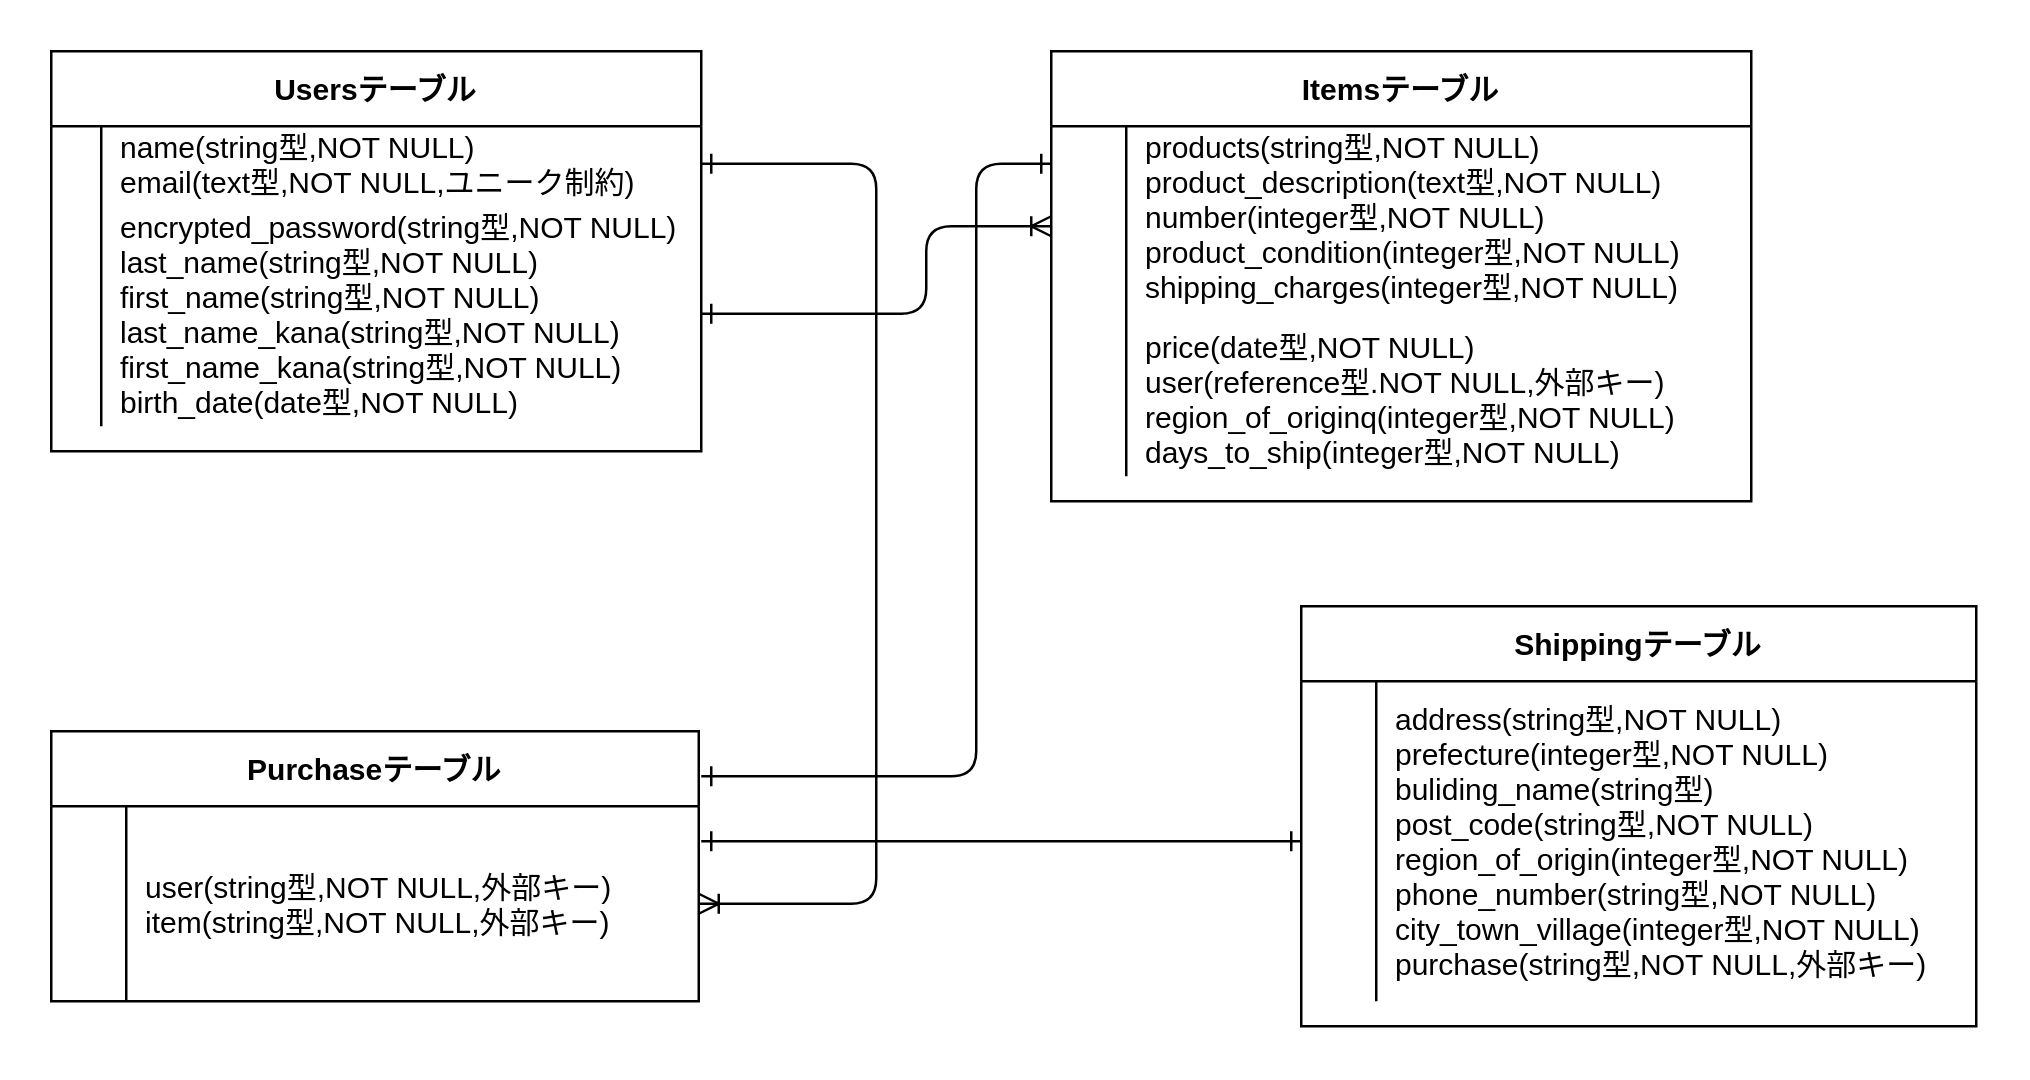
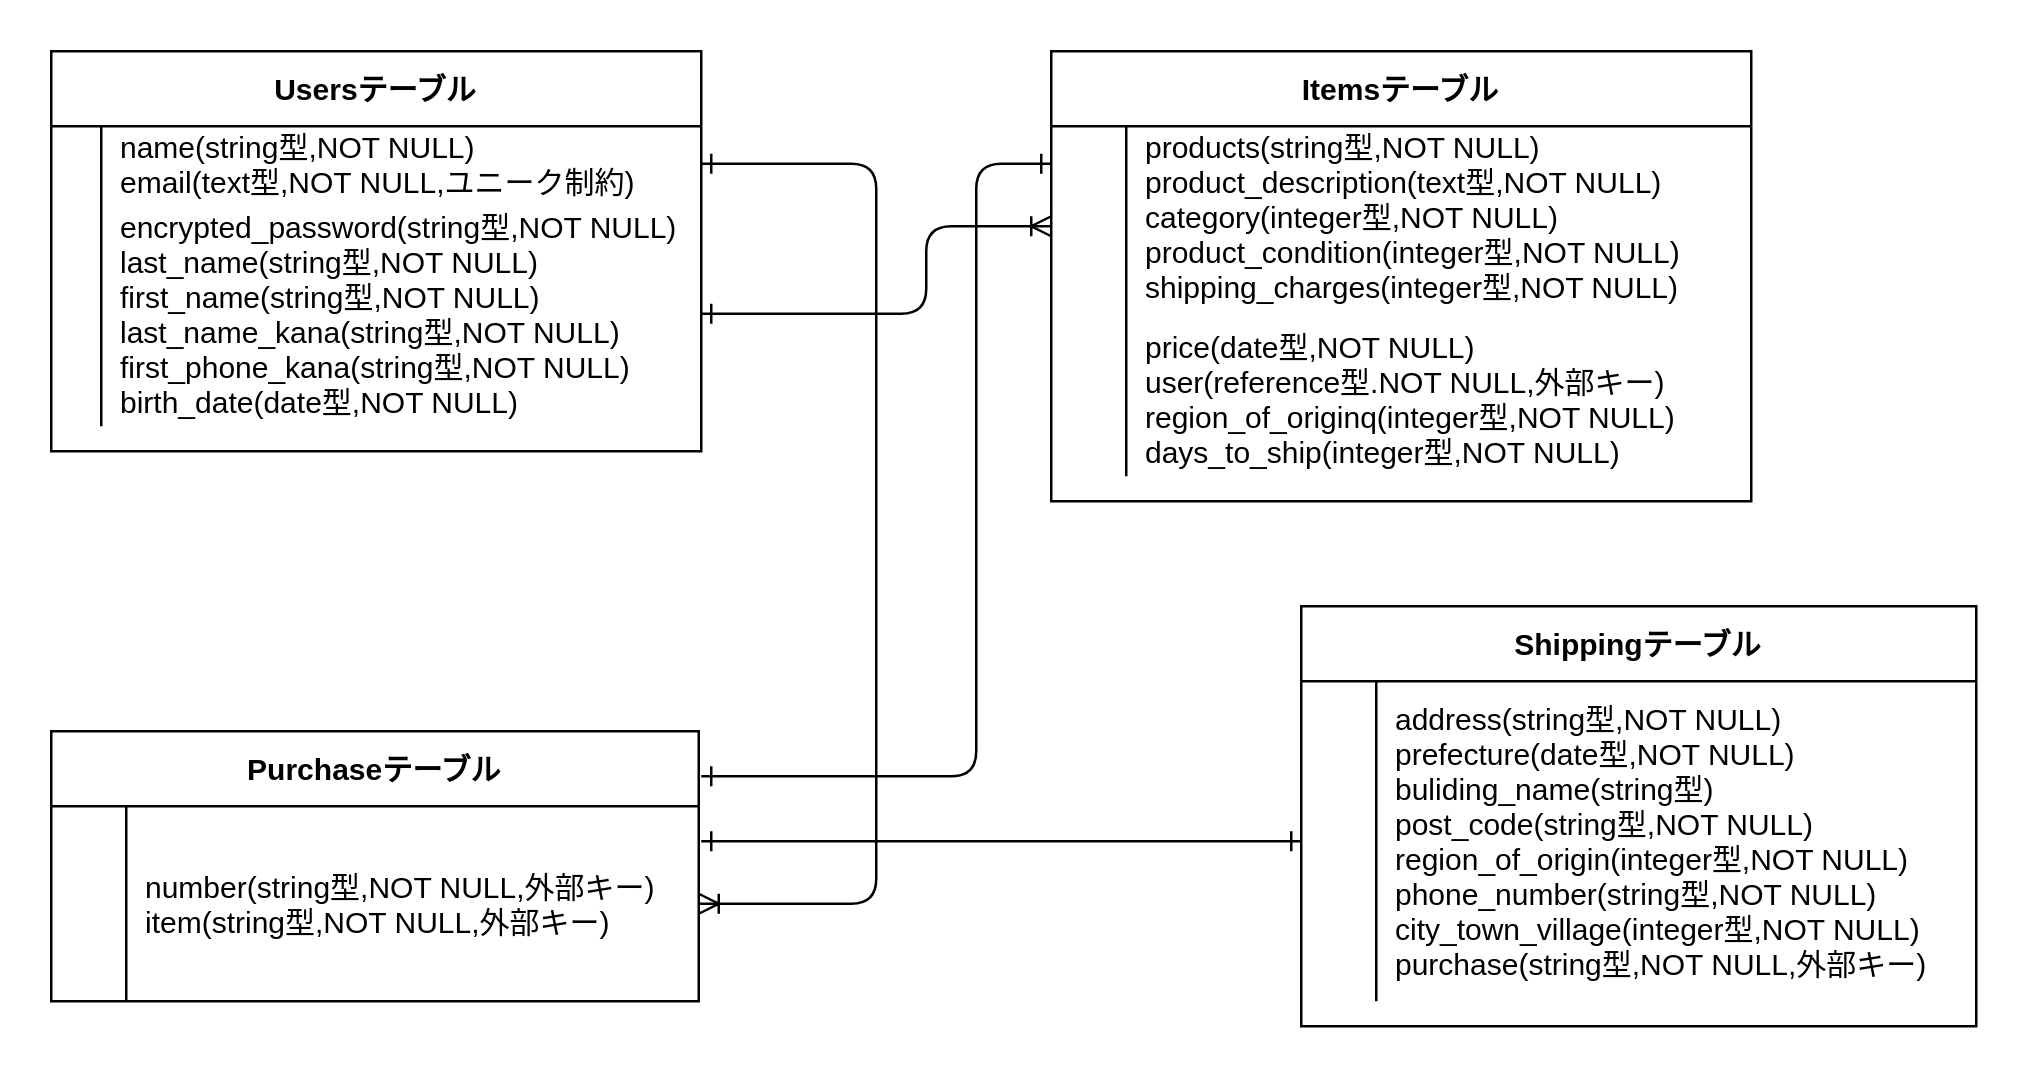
(1358, 148) -> (1358, 148)
(417, 228) -> (417, 228)
(1600, 720) -> (1600, 720)
(389, 888) -> (406, 888)
